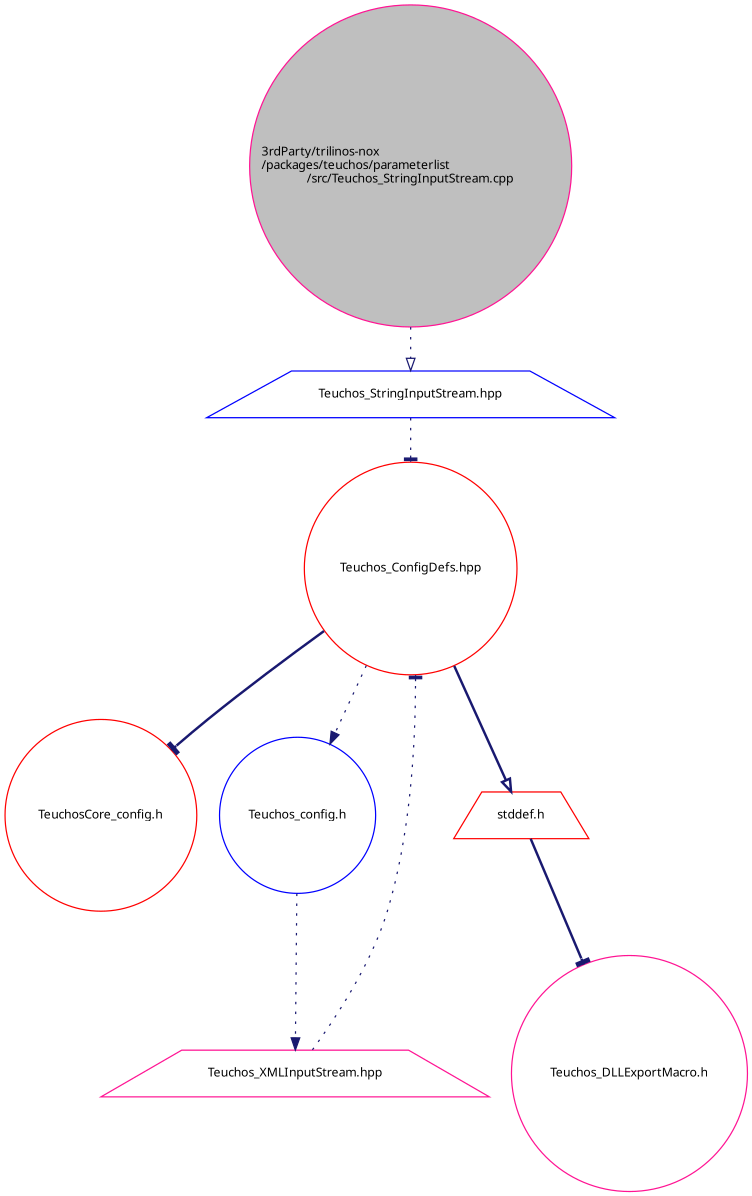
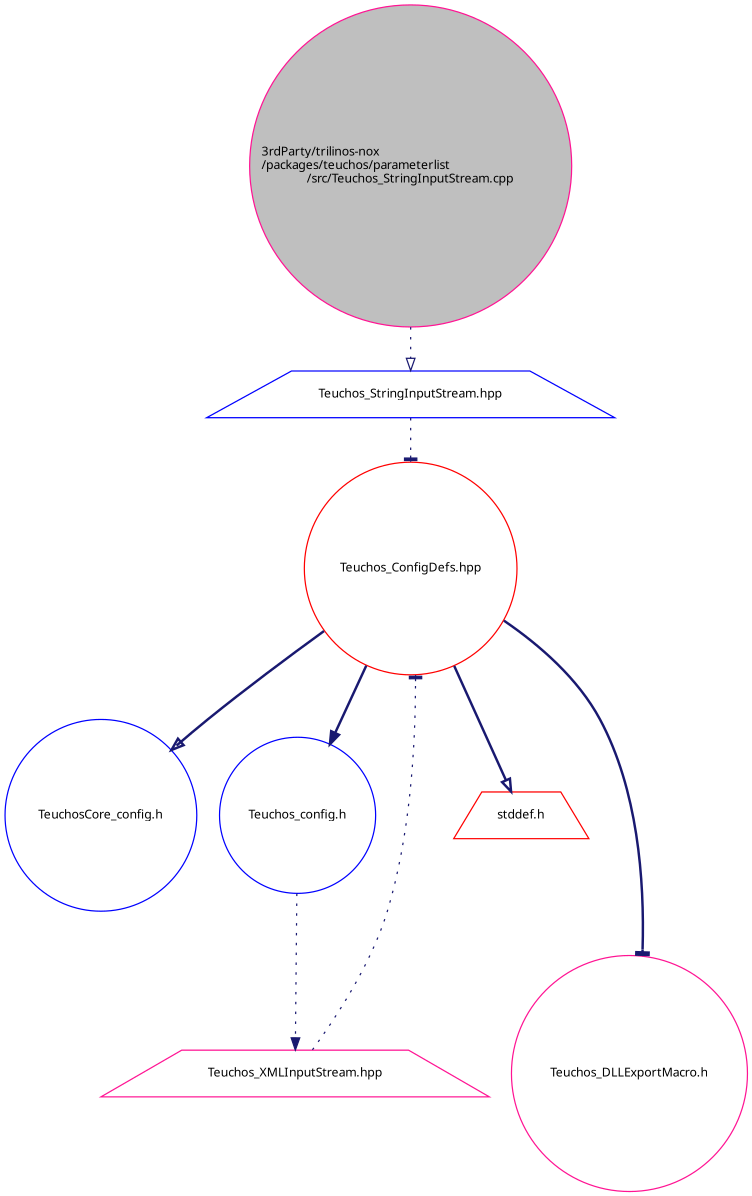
(249, 687) -> (249, 687)
(351, 699) -> (351, 699)
(101, 815) -> (101, 815)
(556, 899) -> (619, 764)
